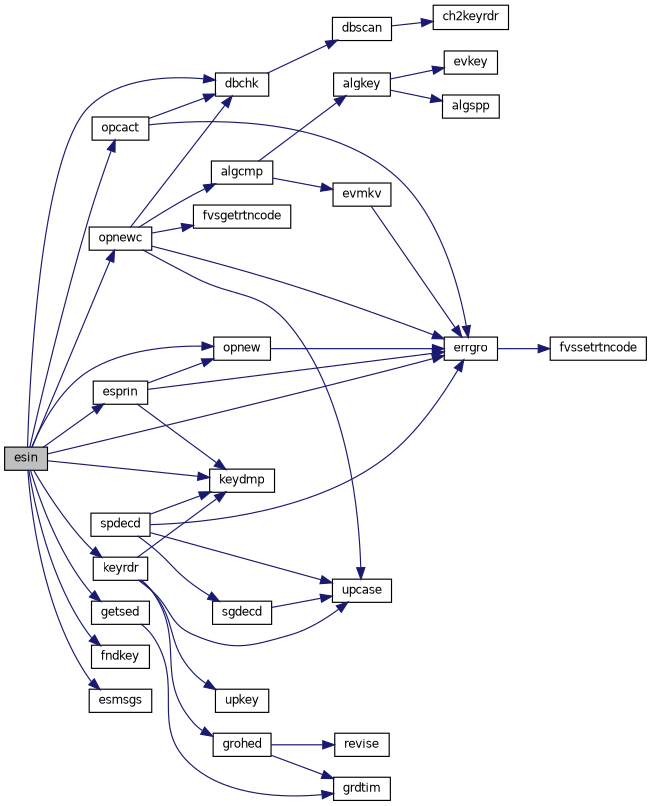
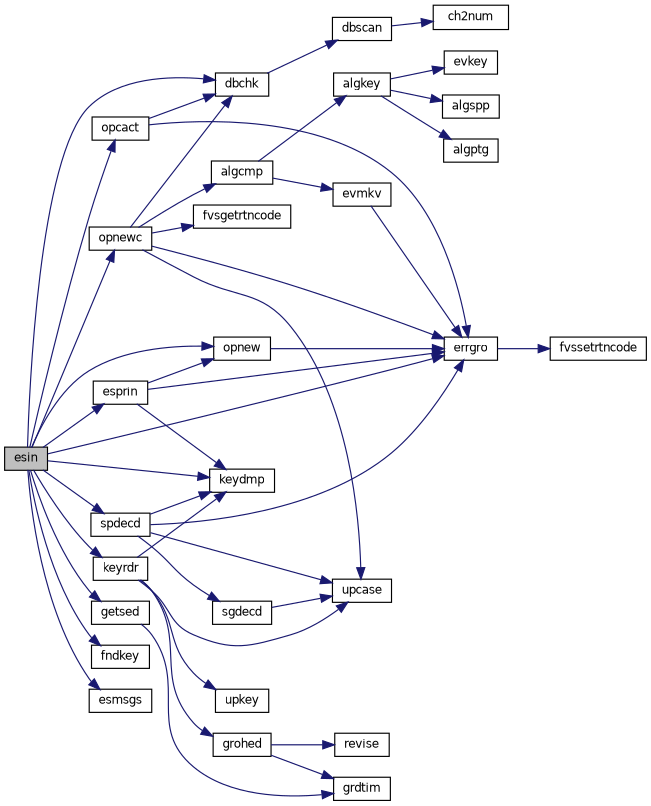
(471, 17) -> (471, 17)
none -> (471, 151)
none -> (69, 488)
